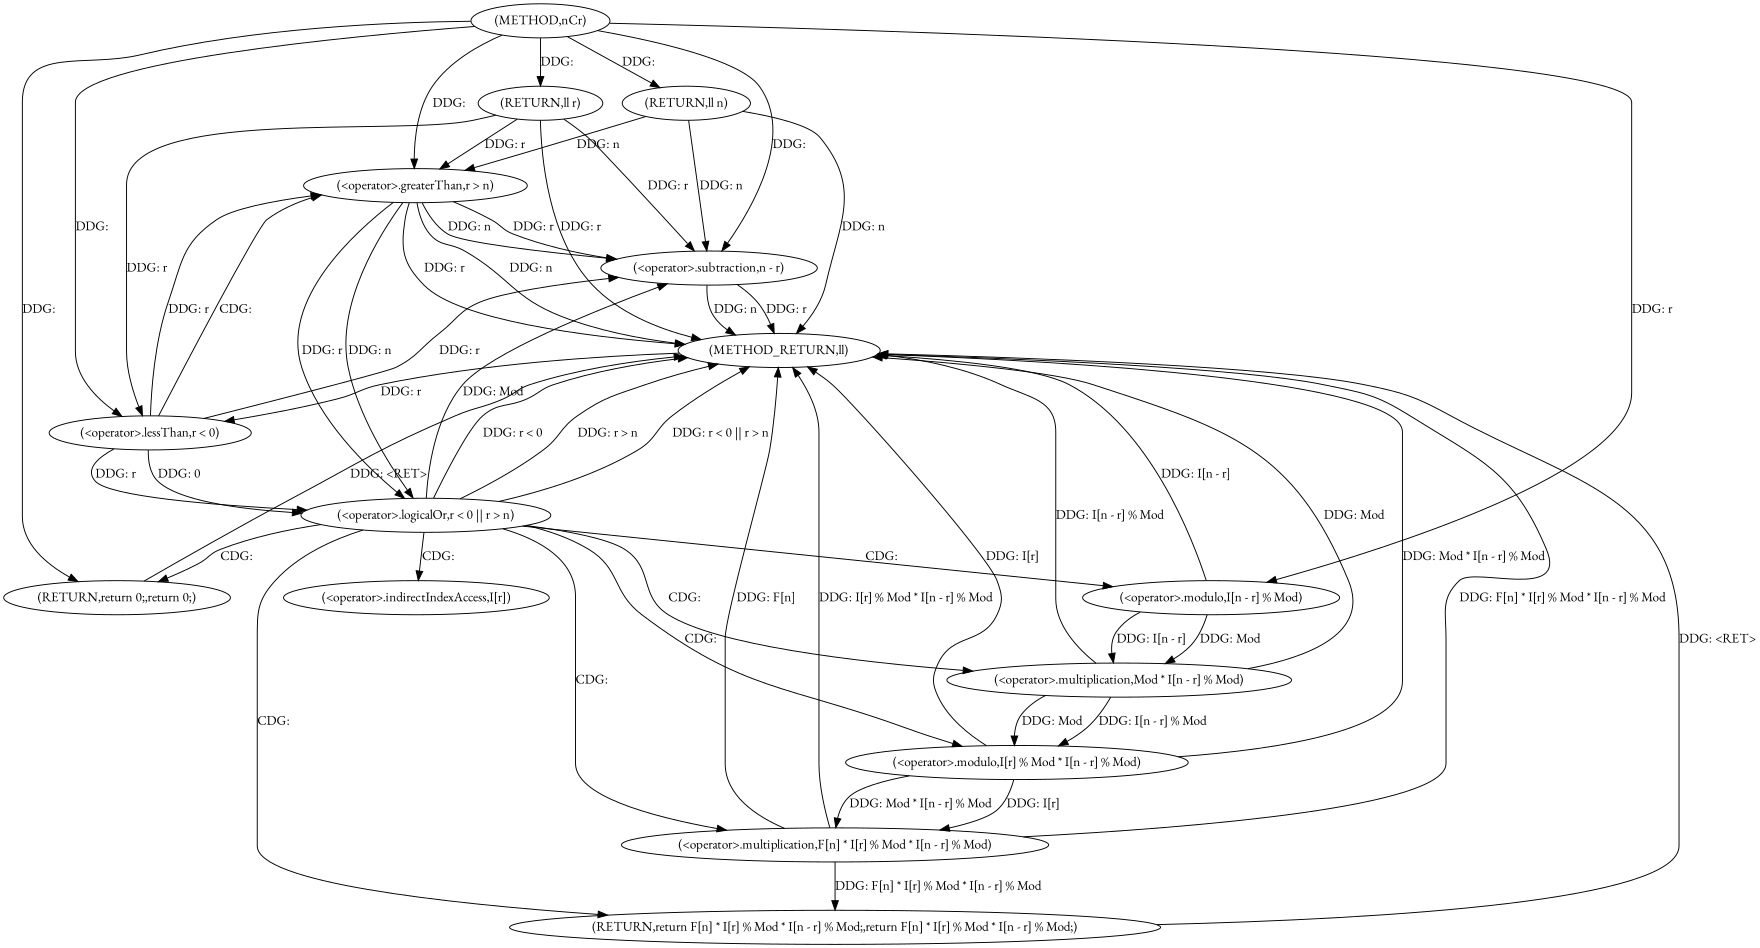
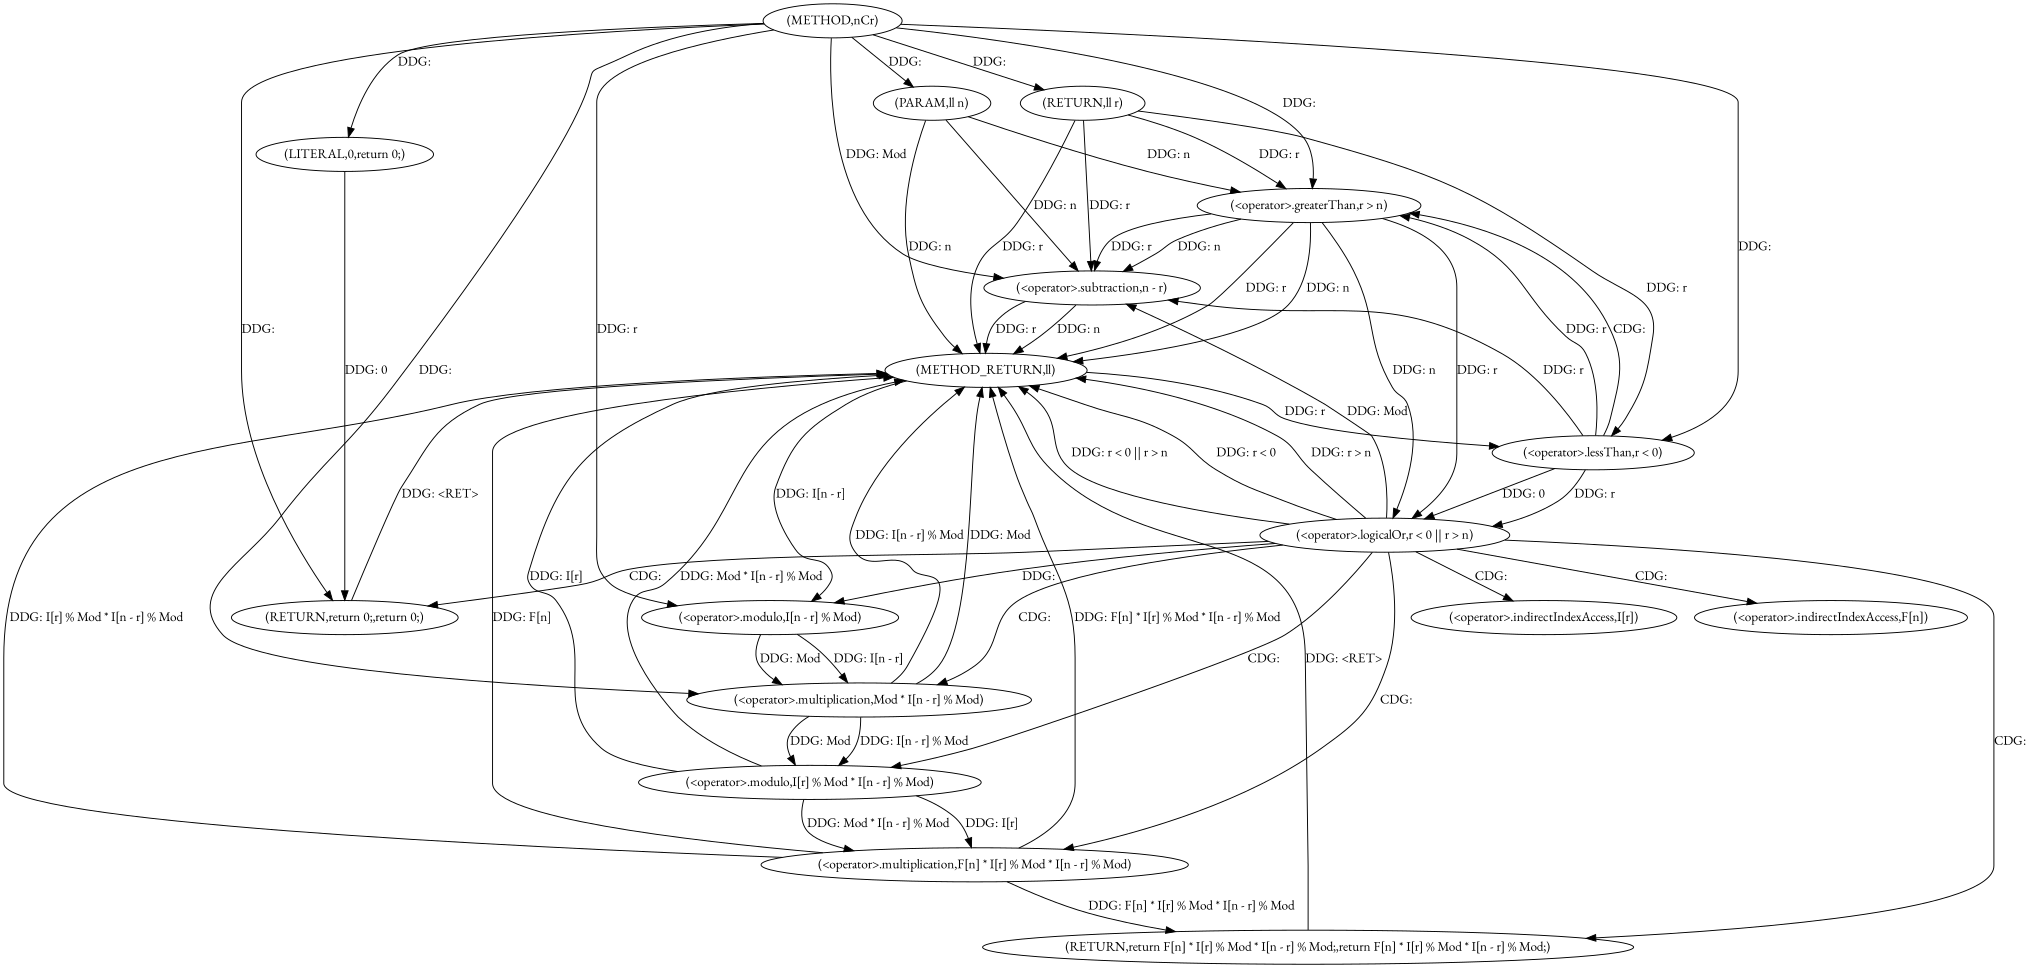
(686, 103) -> (932, 103)
(791, 144) -> (876, 154)
none -> (345, 154)
(1094, 401) -> (783, 470)
none -> (314, 476)
(883, 556) -> (1041, 576)
none -> (1831, 618)
